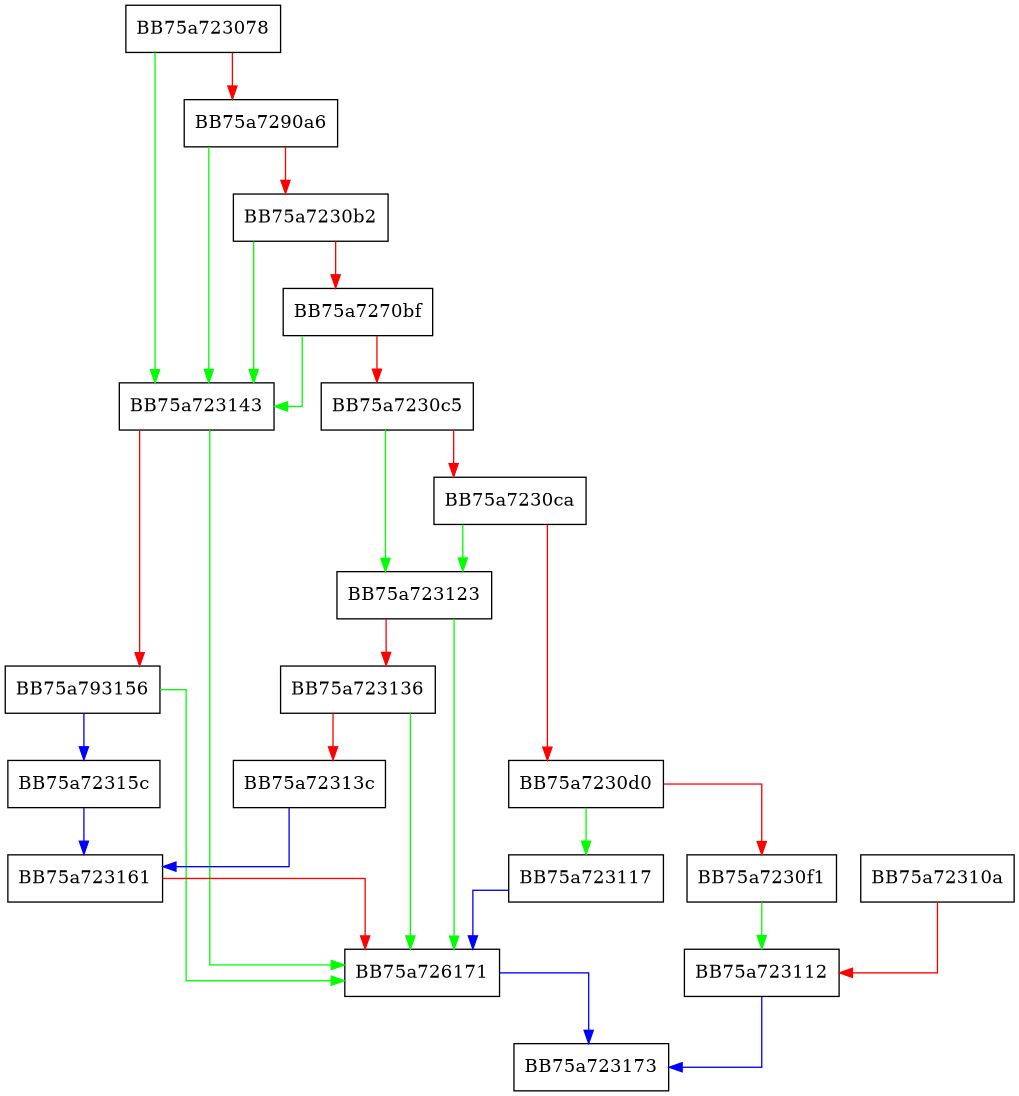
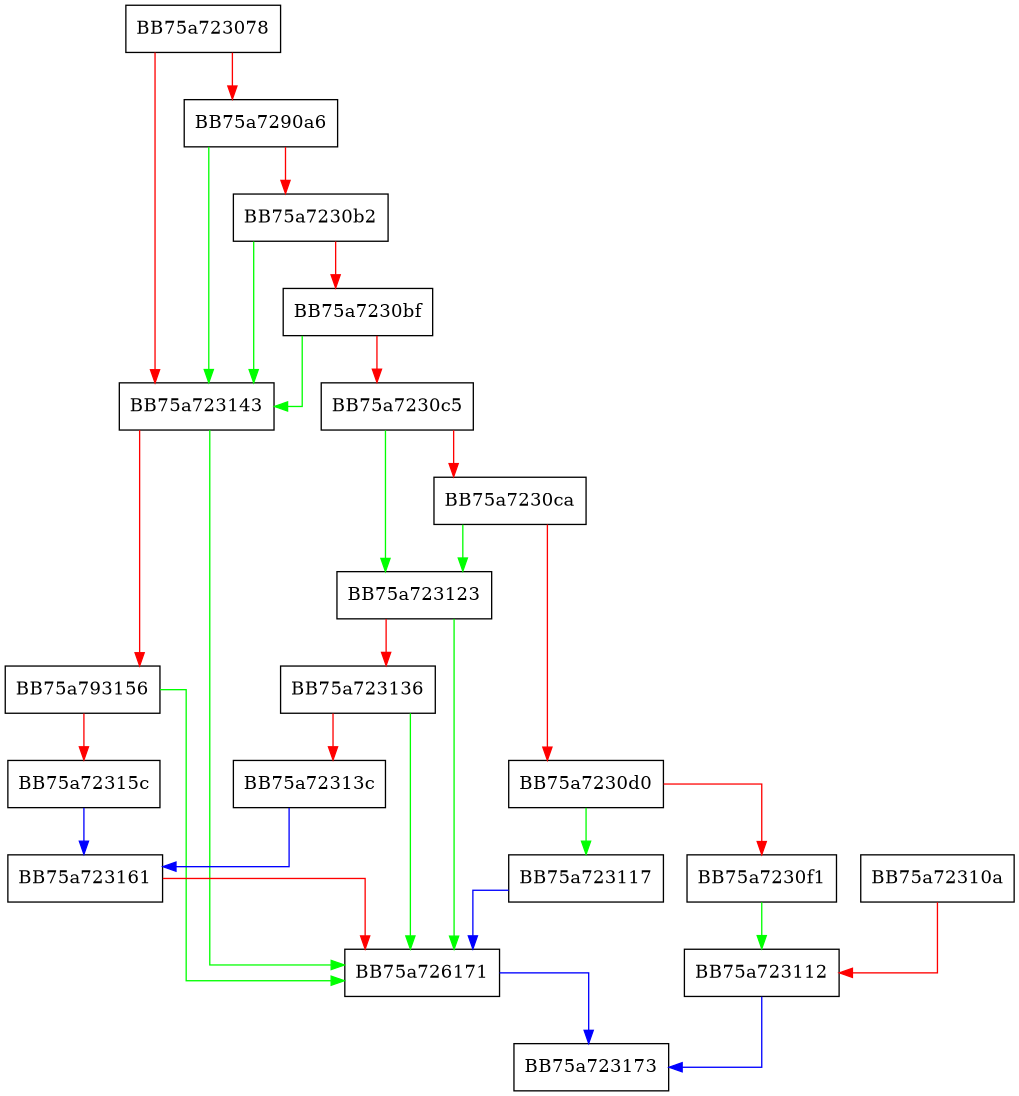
(155, 211) -> (155, 211)
(358, 312) -> (358, 312)
(84, 730) -> (84, 730)
